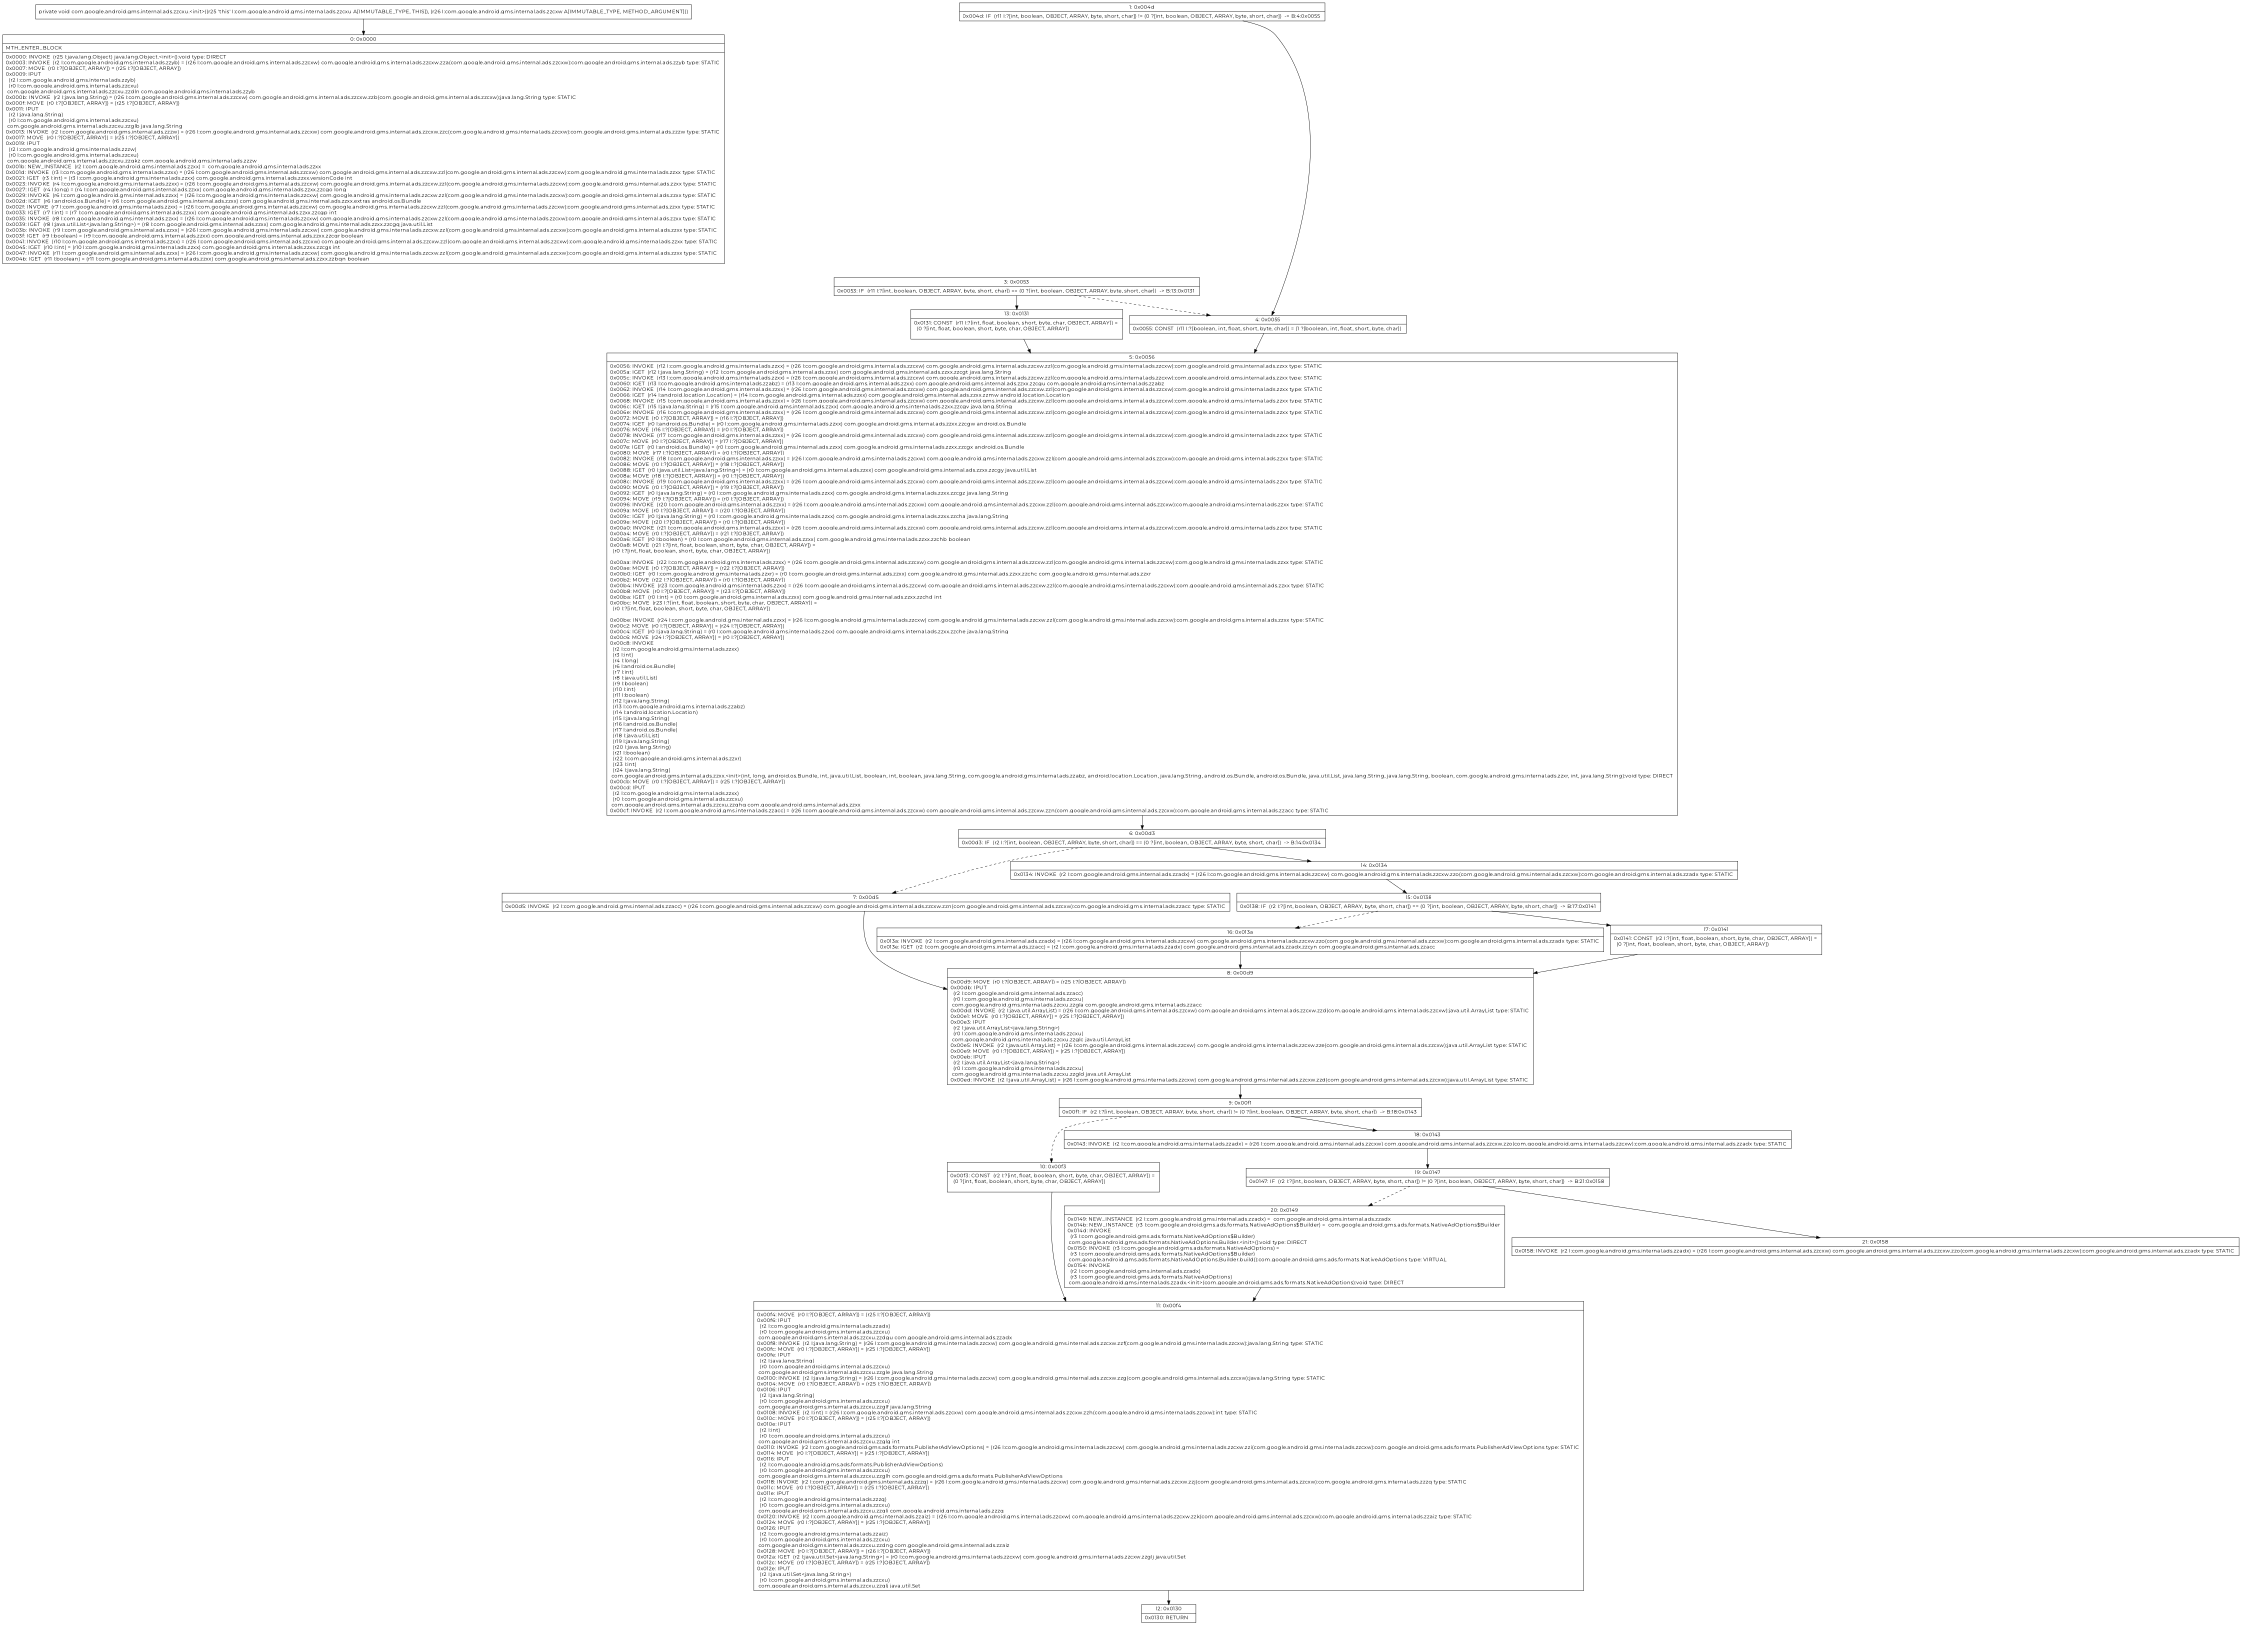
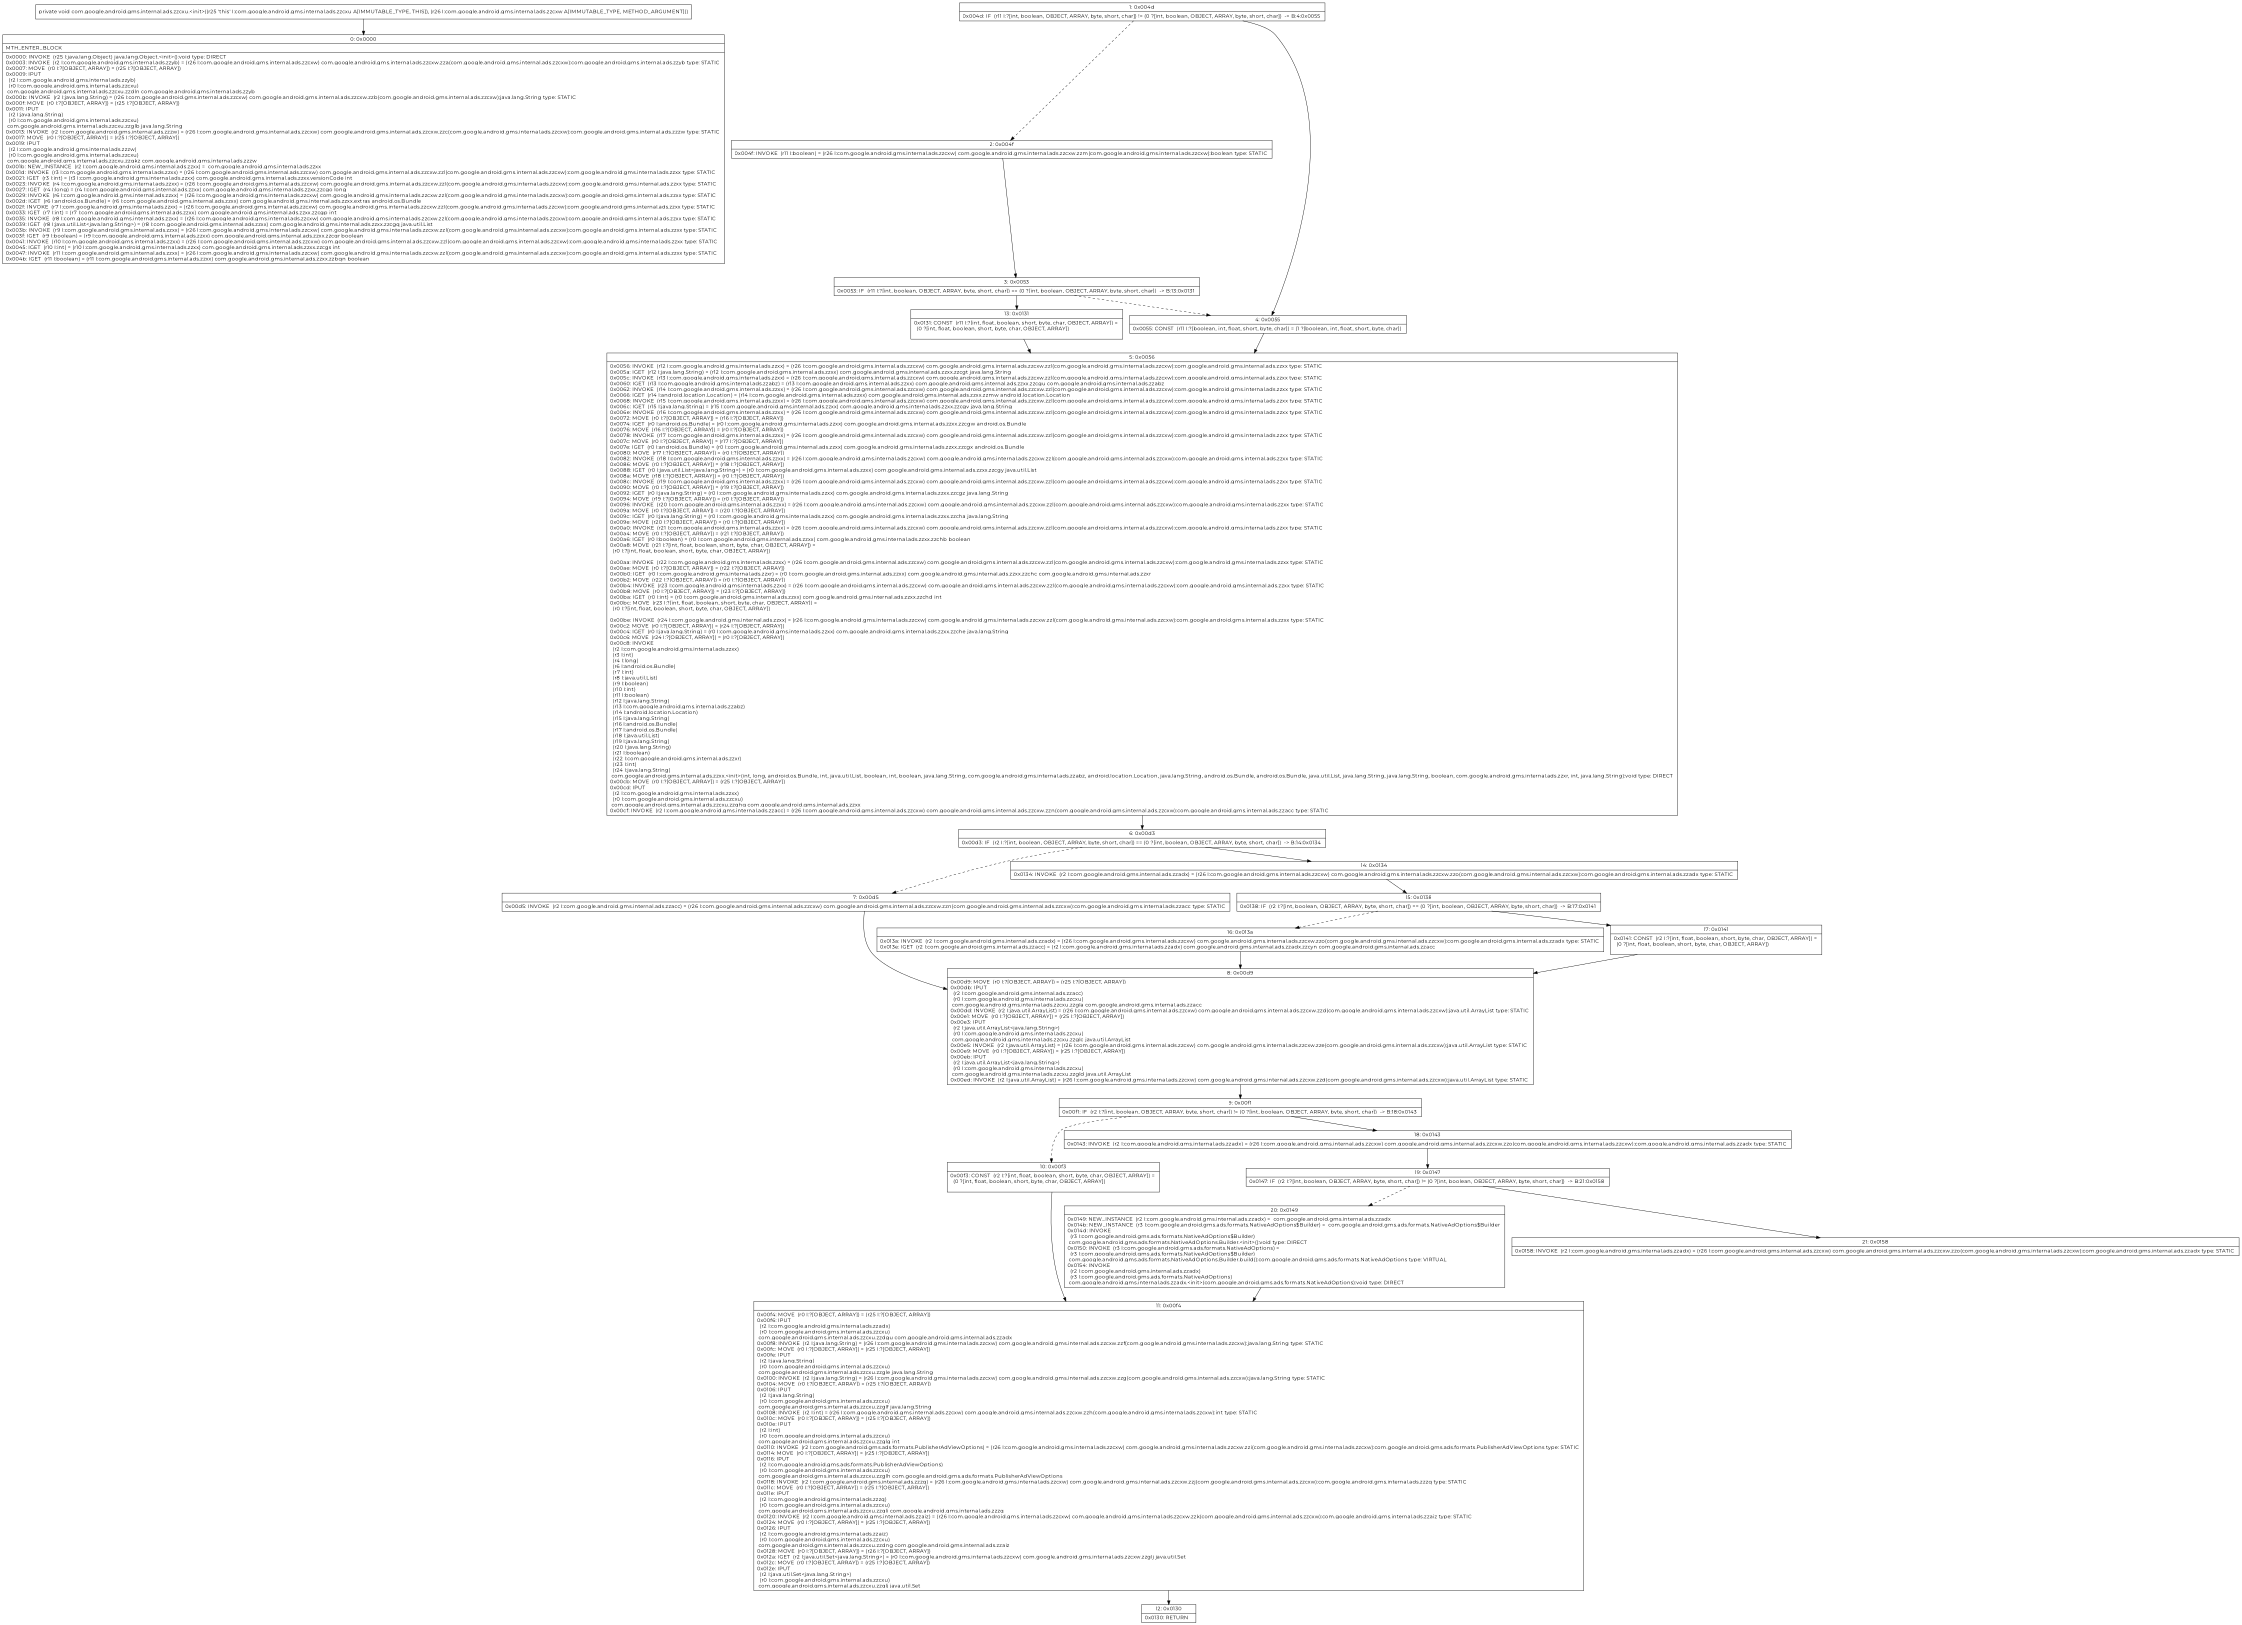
none -> (1002, 149)
